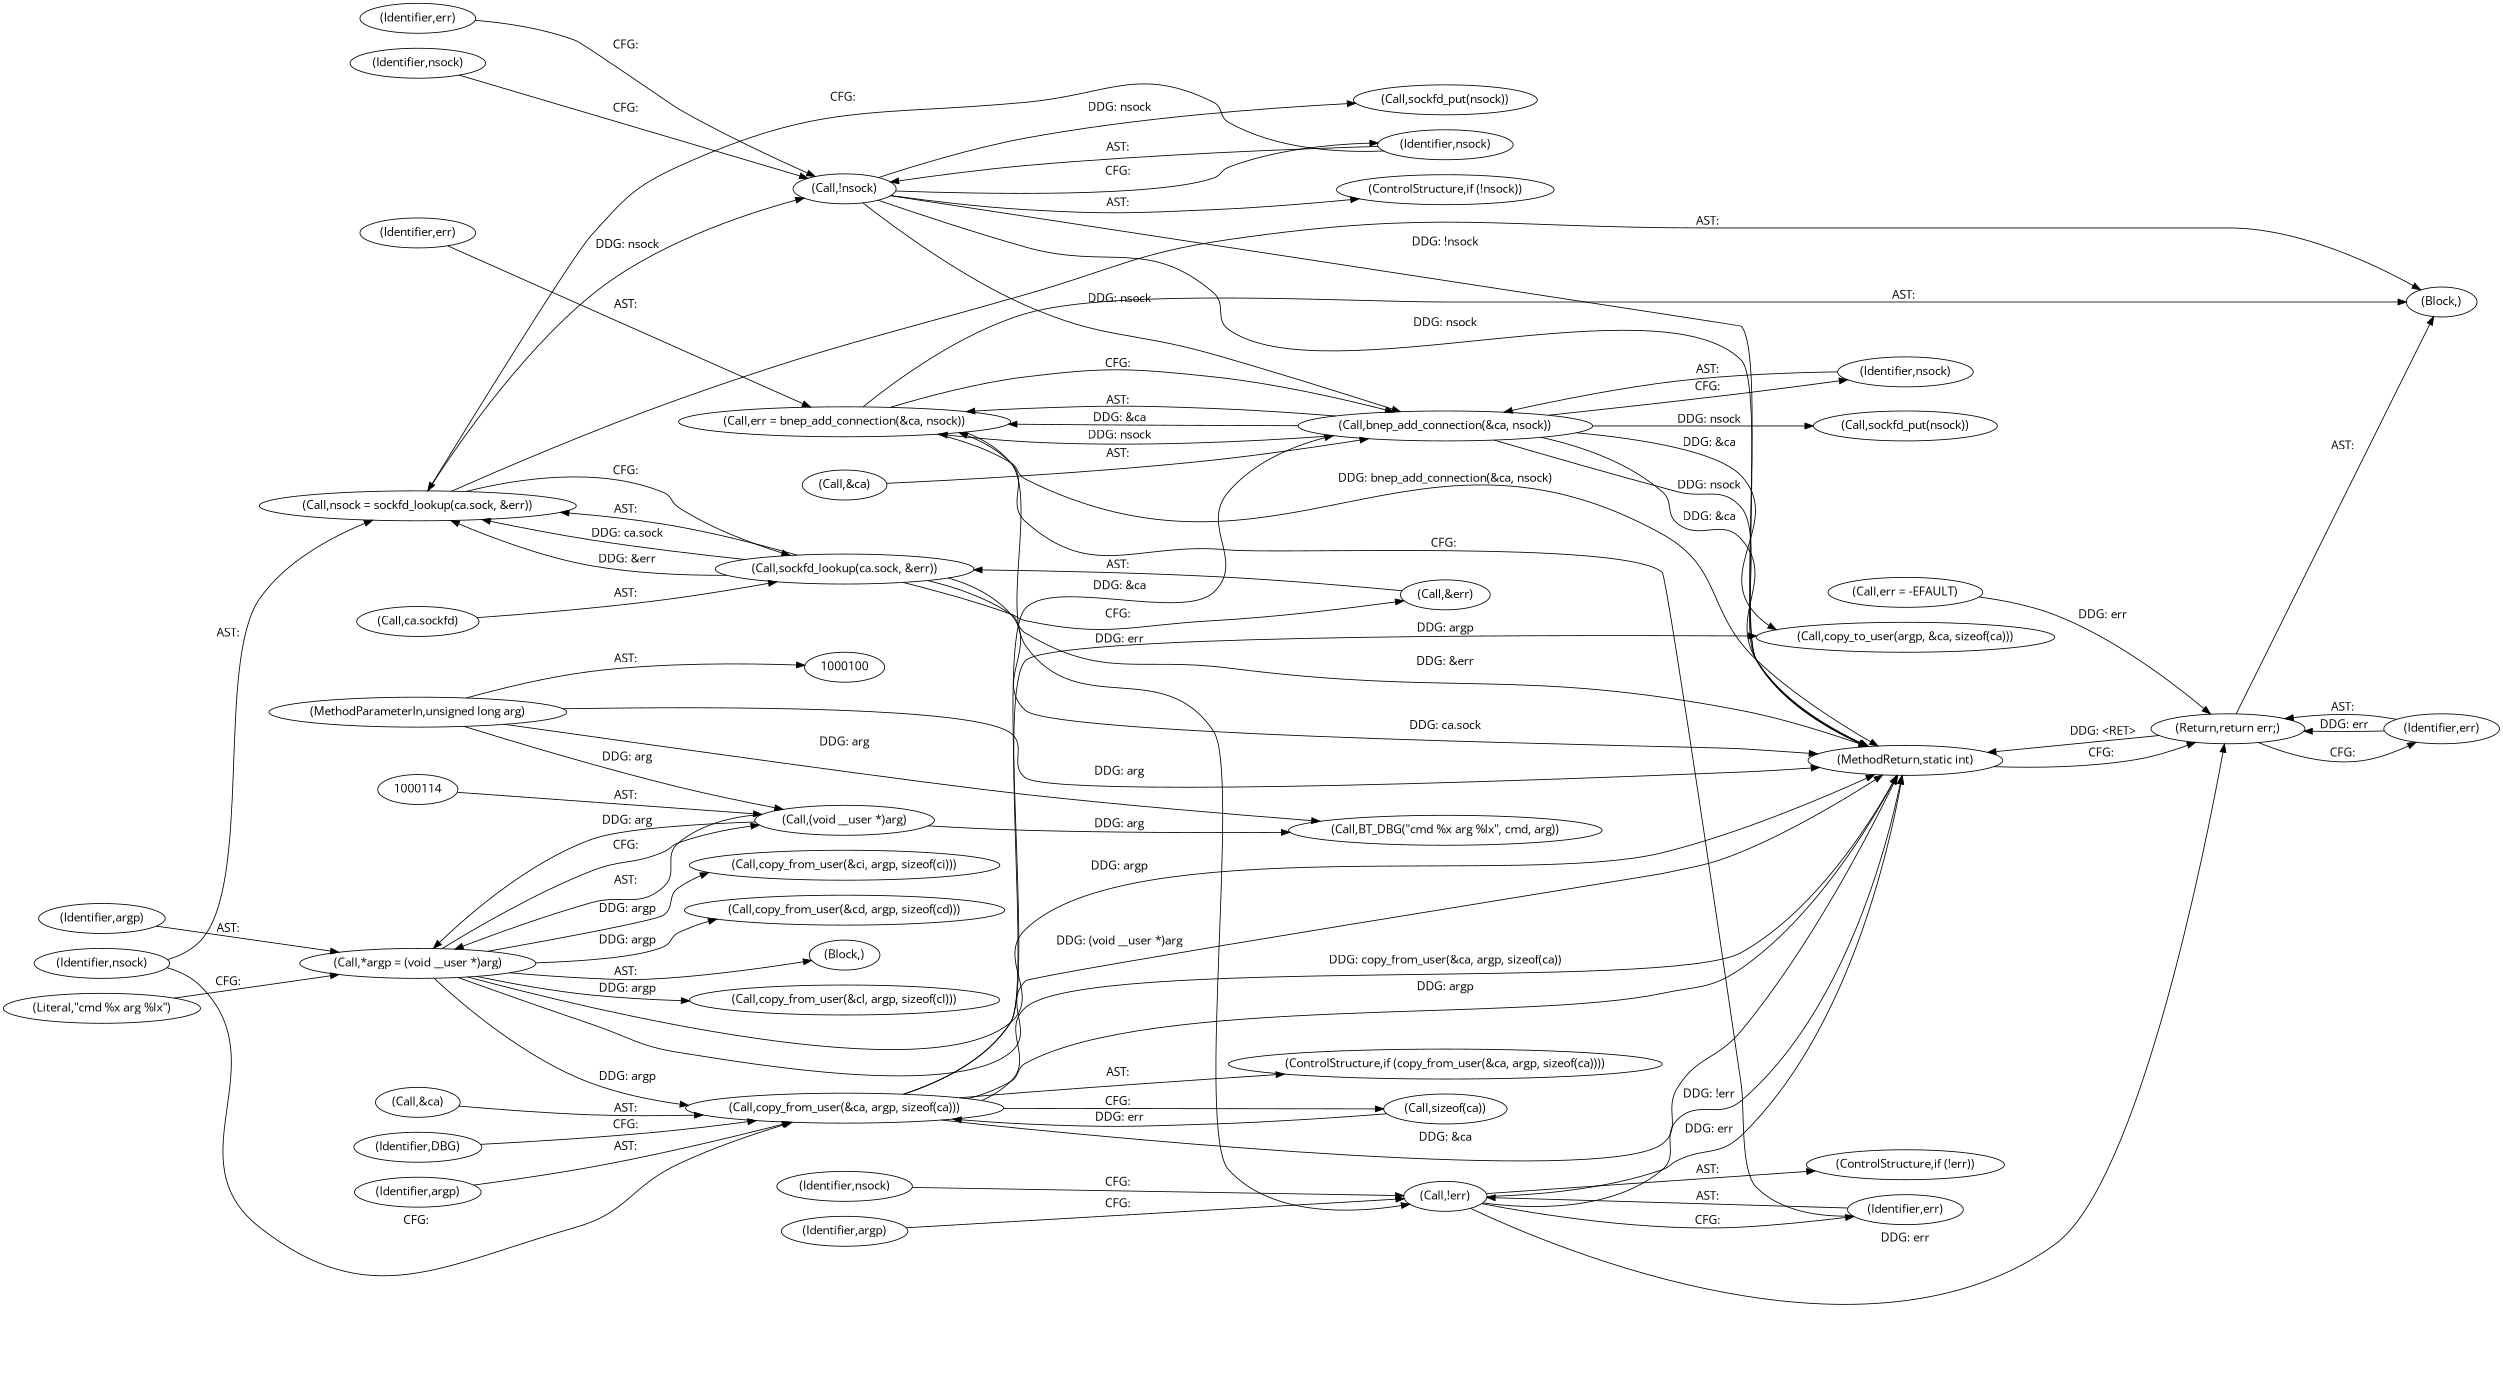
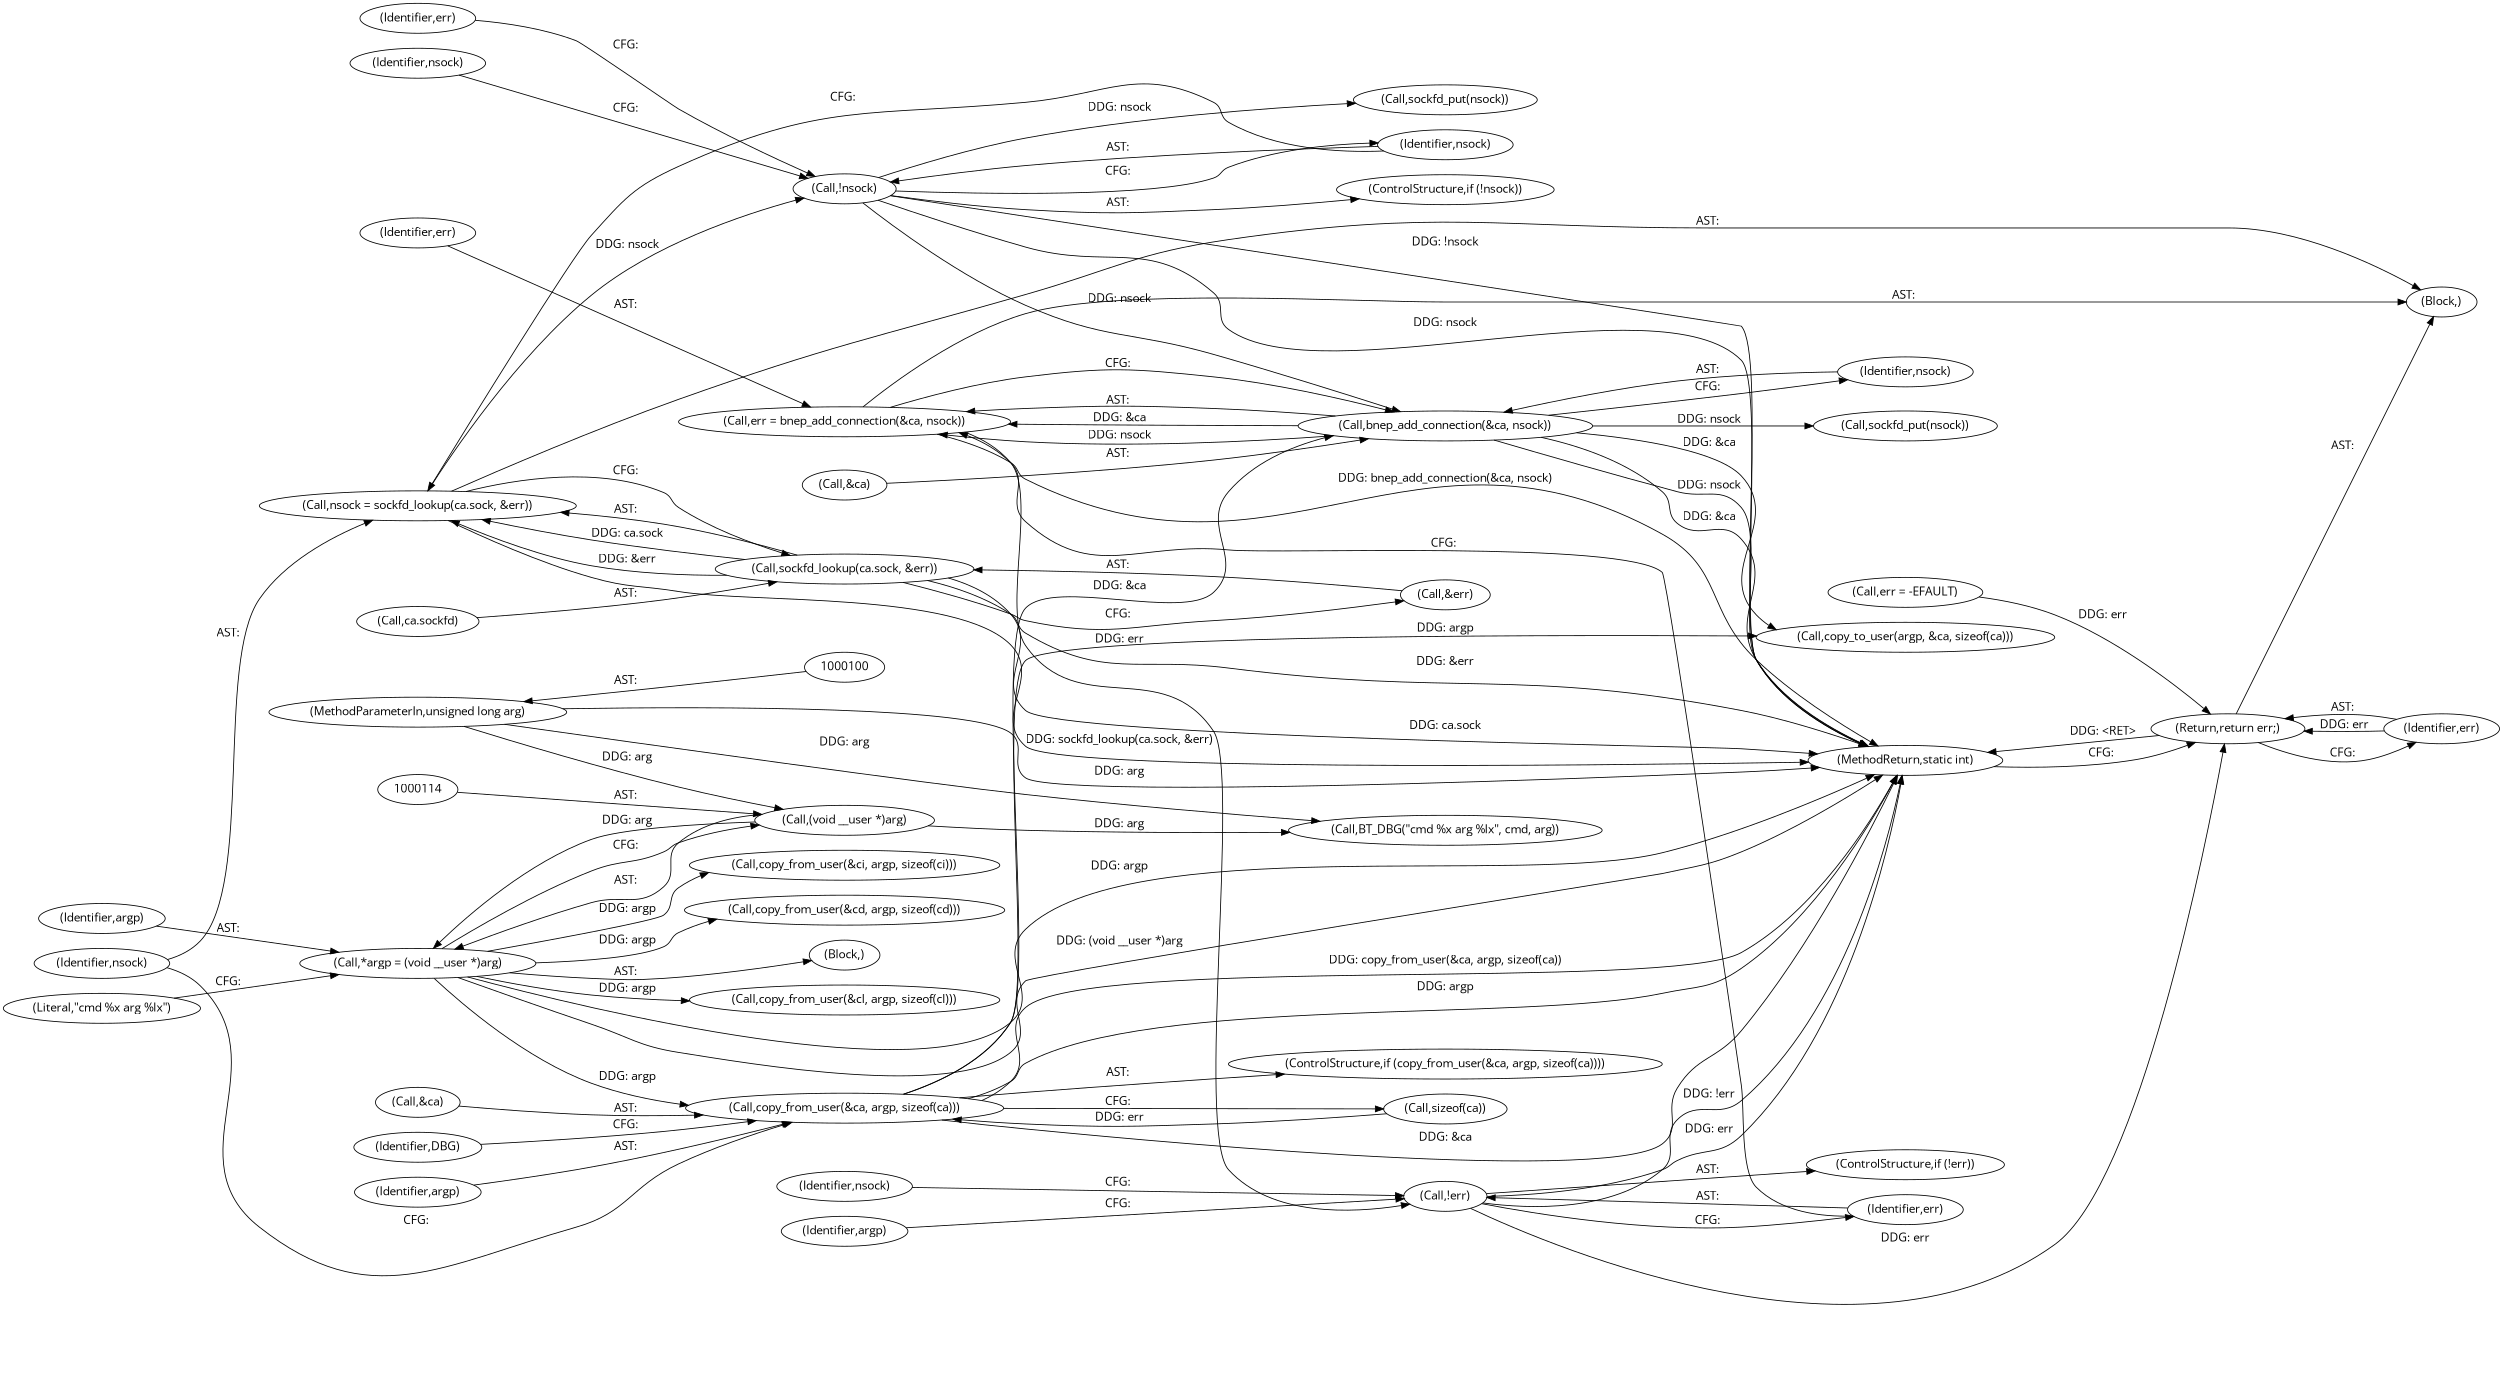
(630, 668) -> (669, 687)
none -> (1066, 755)
